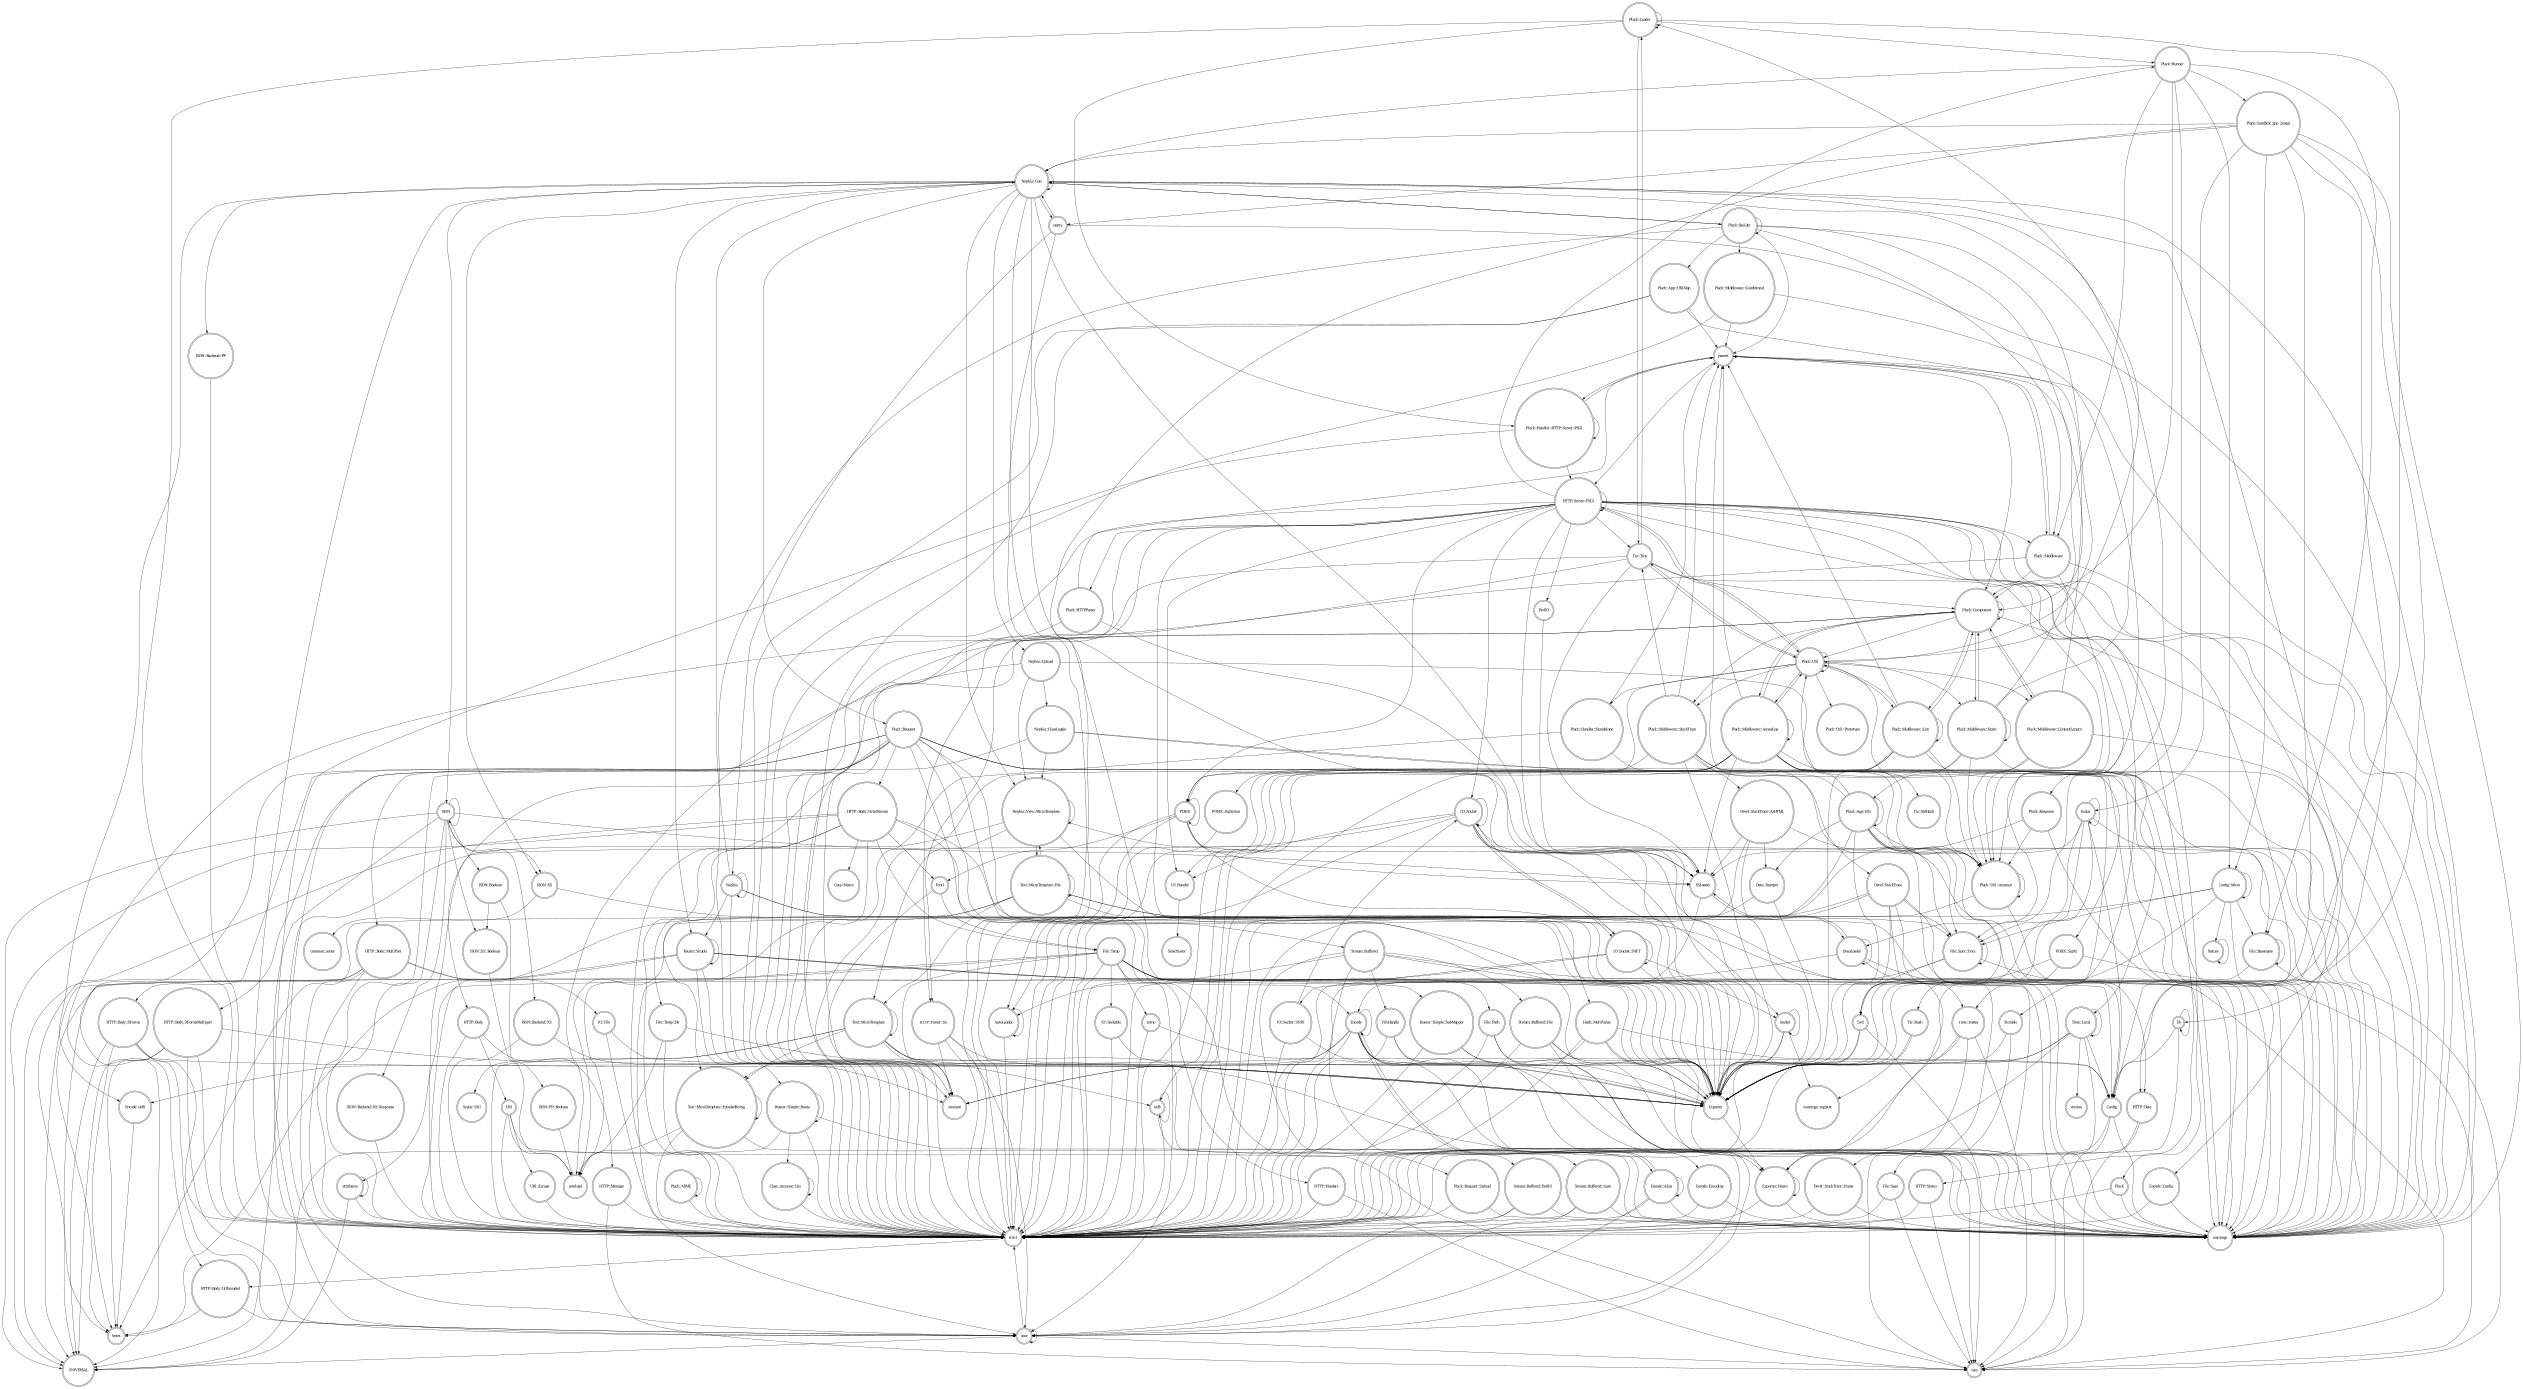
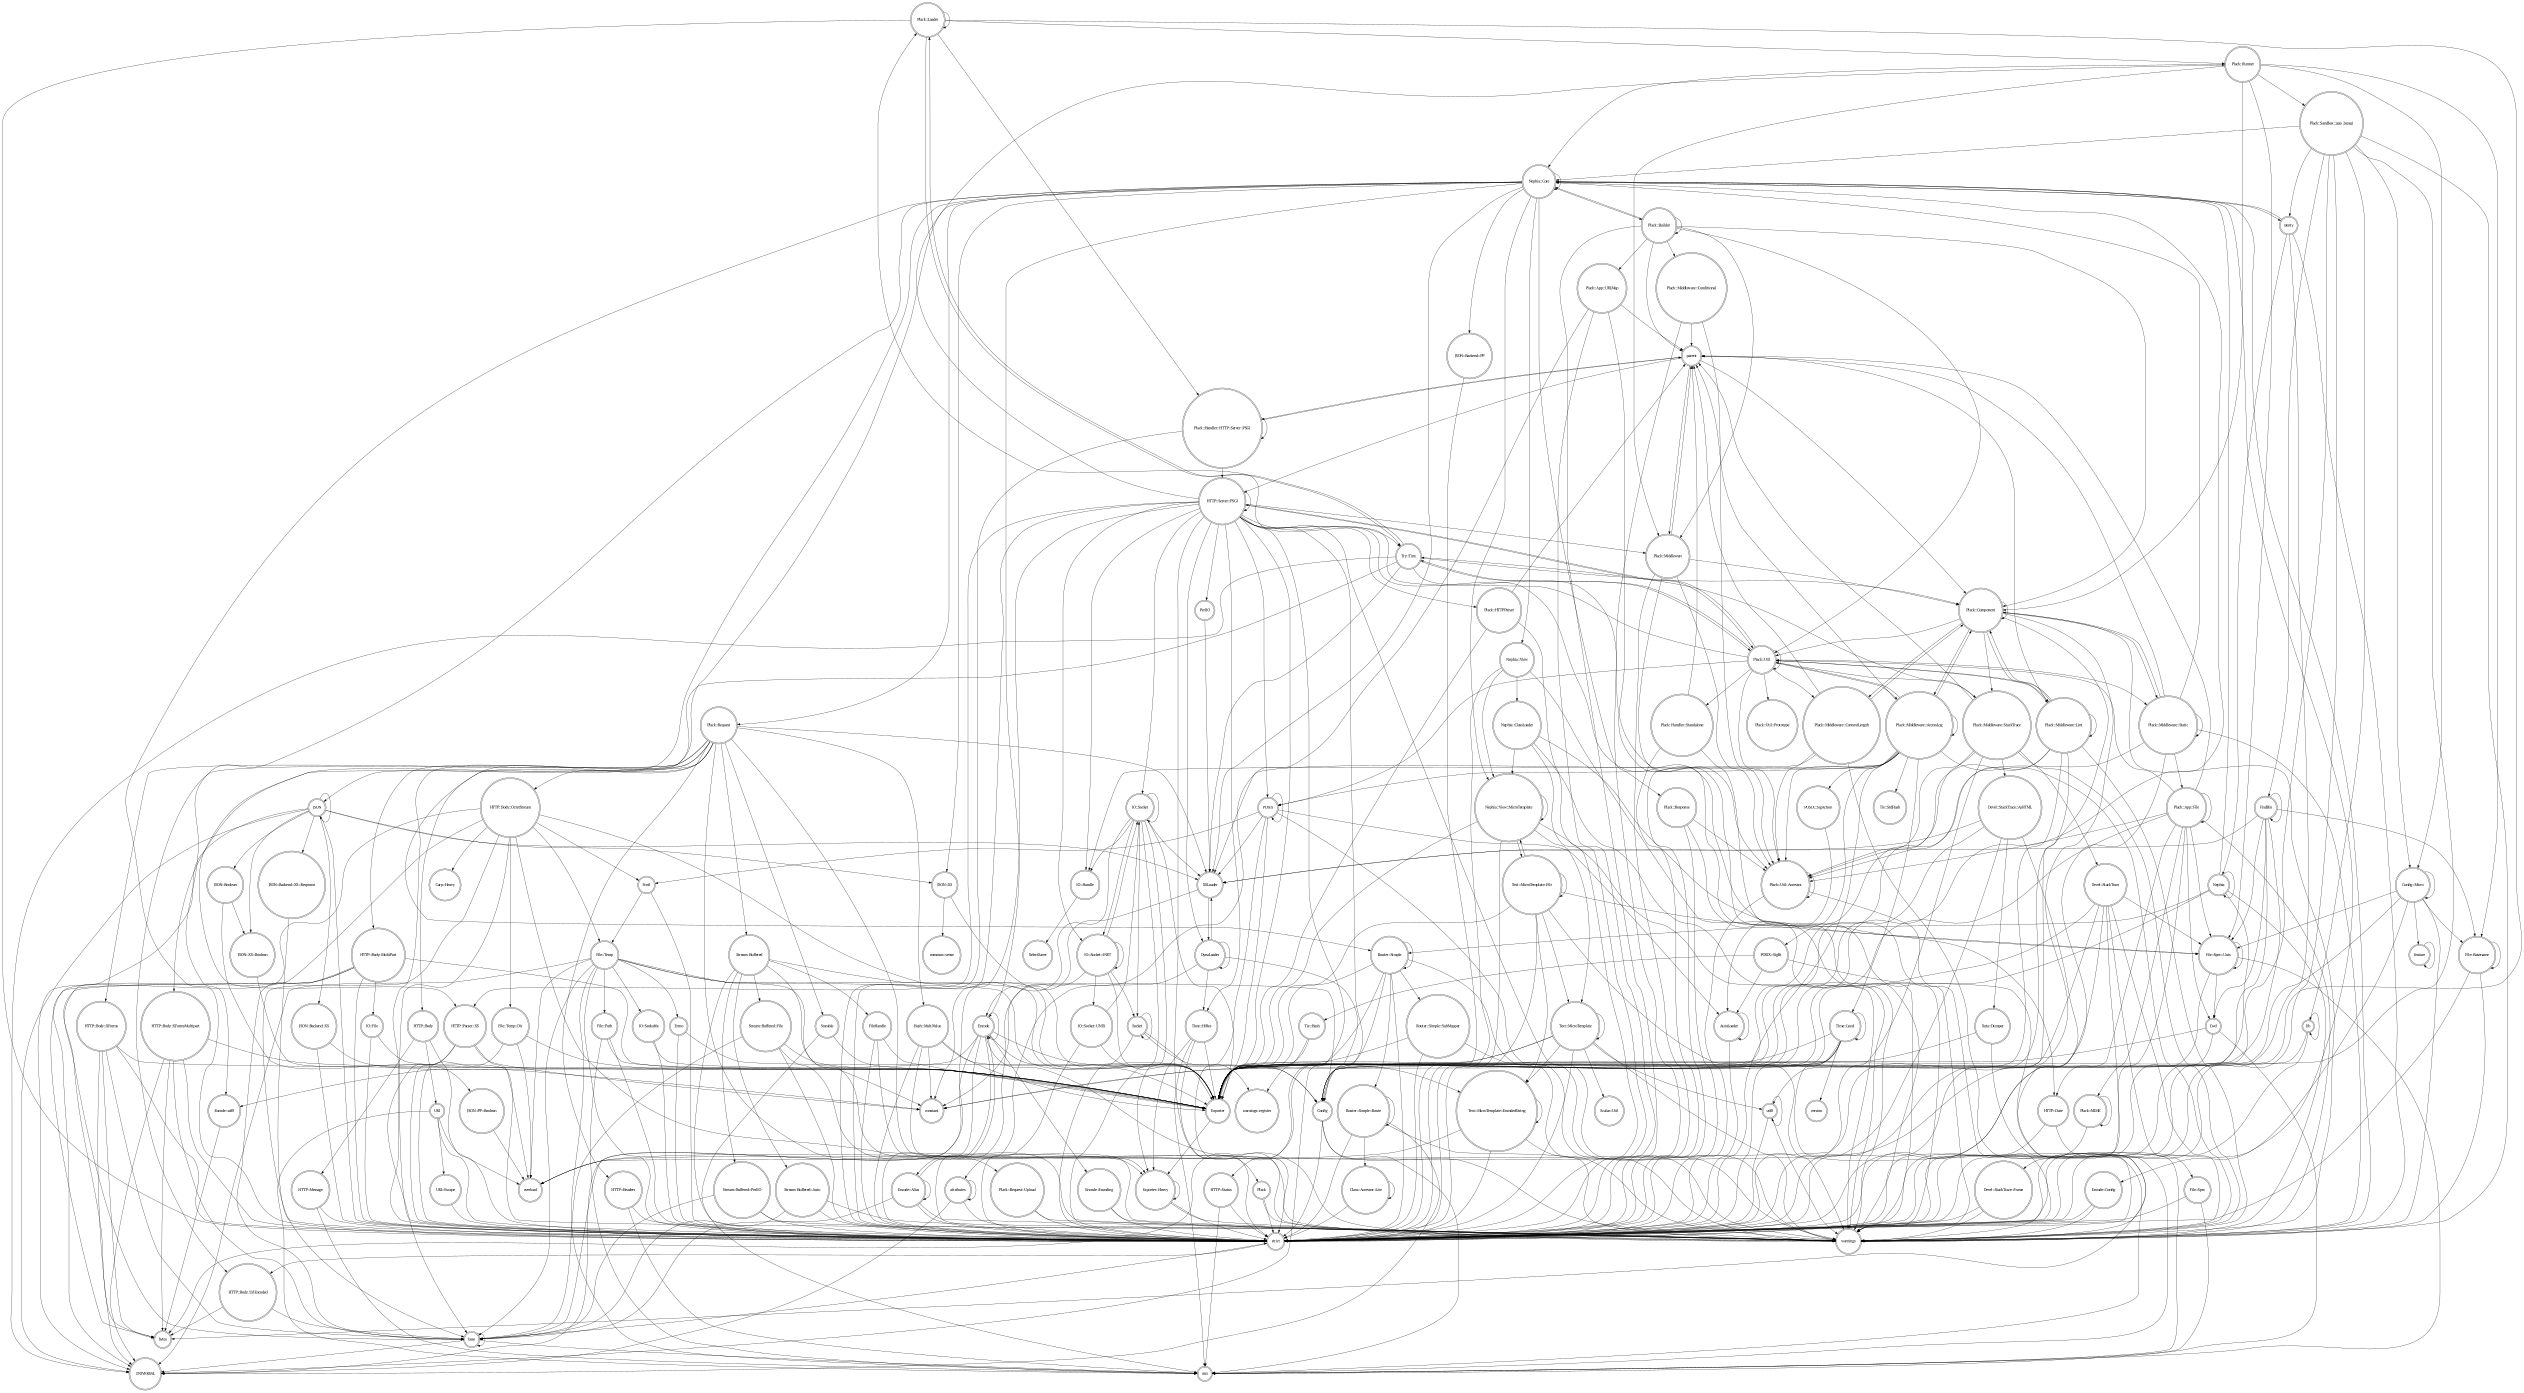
(1041, 662) -> (1517, 660)
(2086, 812) -> (2266, 808)
(1806, 841) -> (2152, 966)
